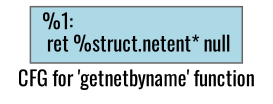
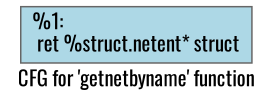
(136, 45) -> (136, 45)
